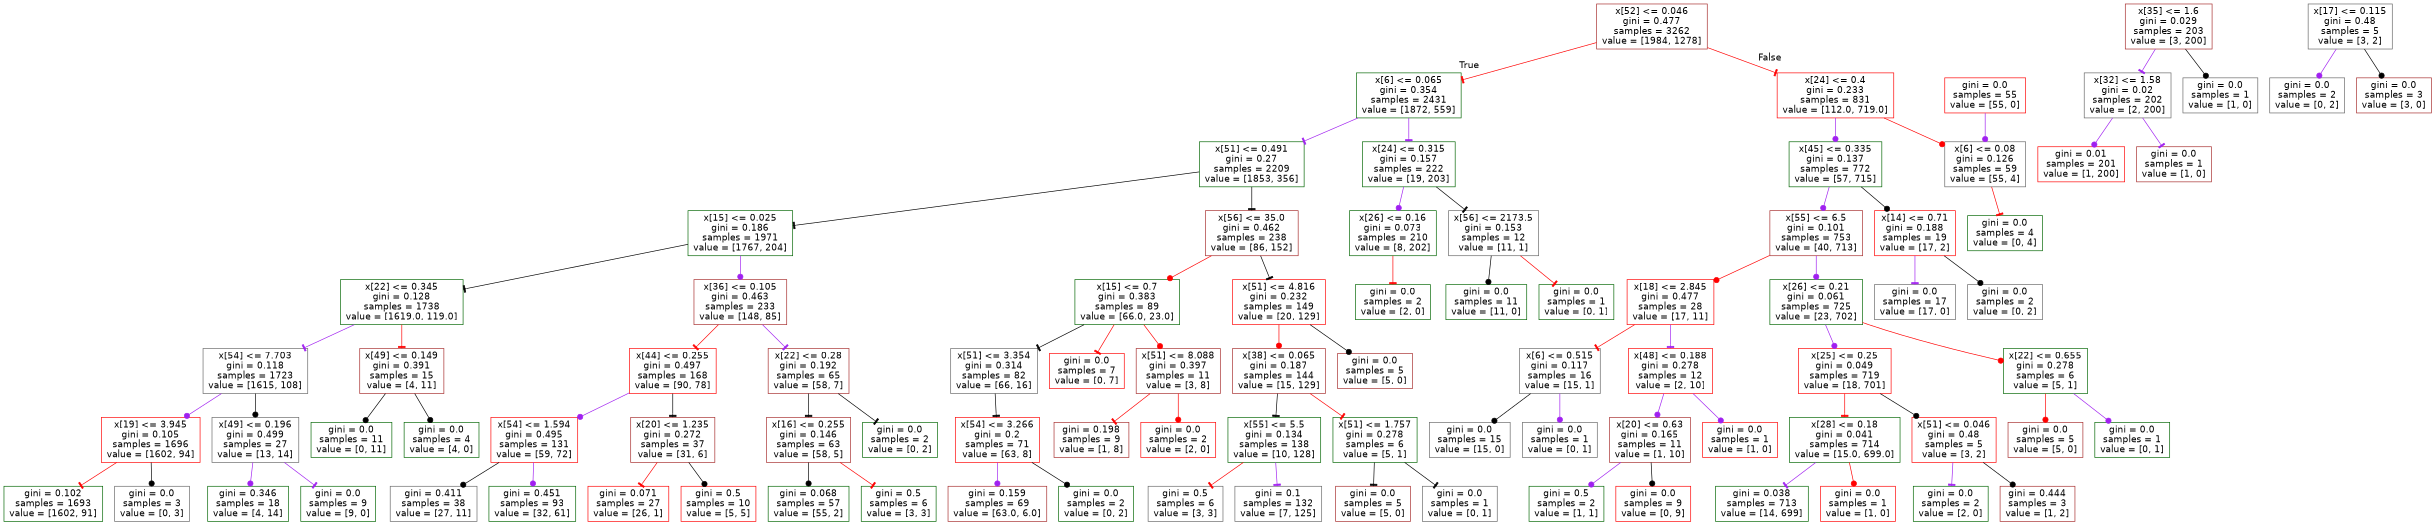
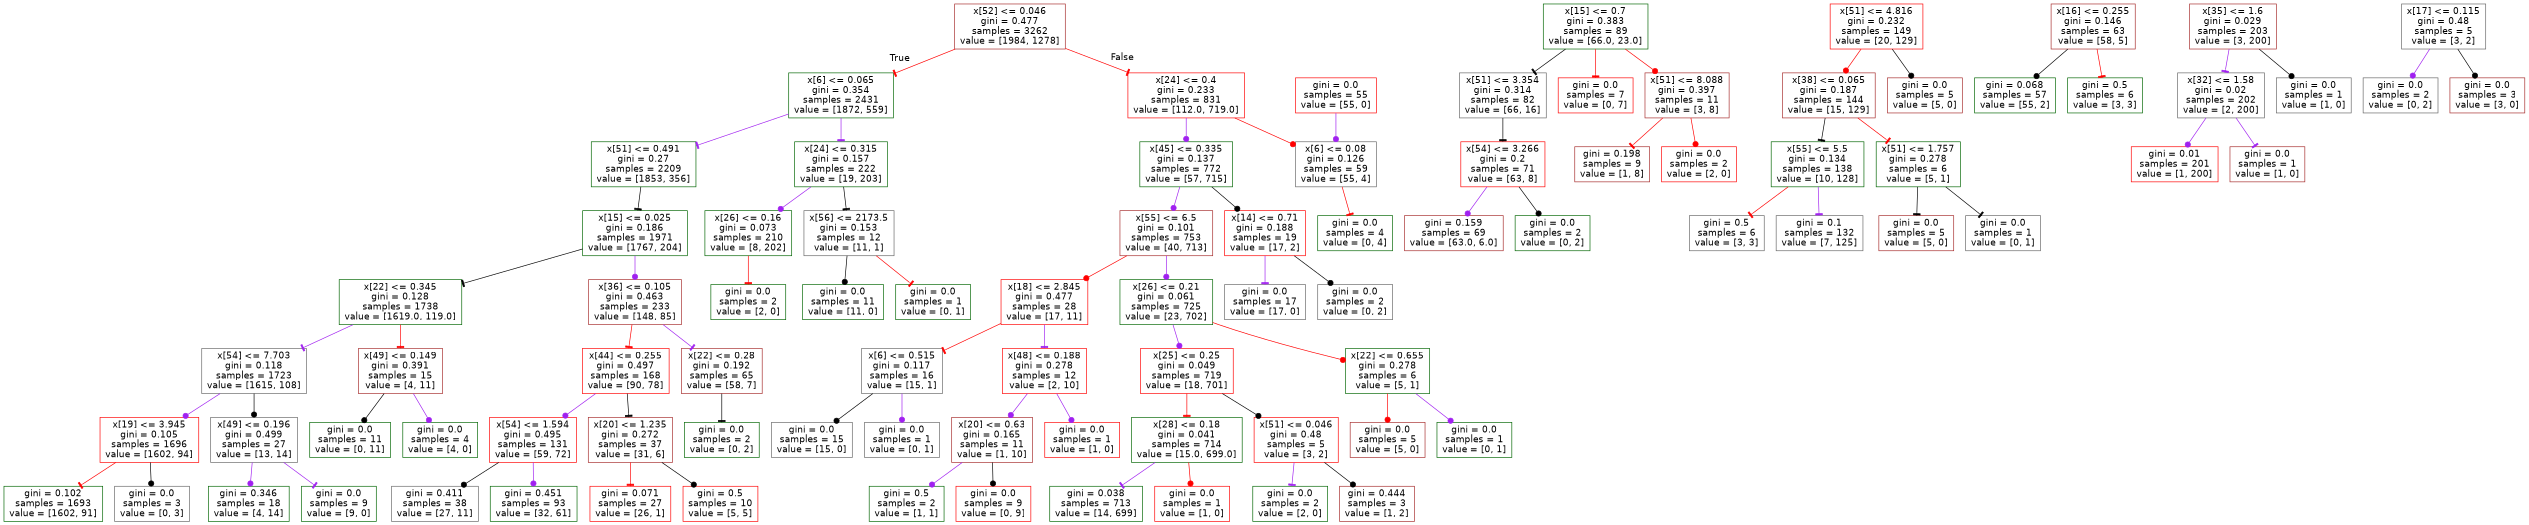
(1252, 233) -> none
(809, 404) -> none
(422, 406) -> (420, 406)
